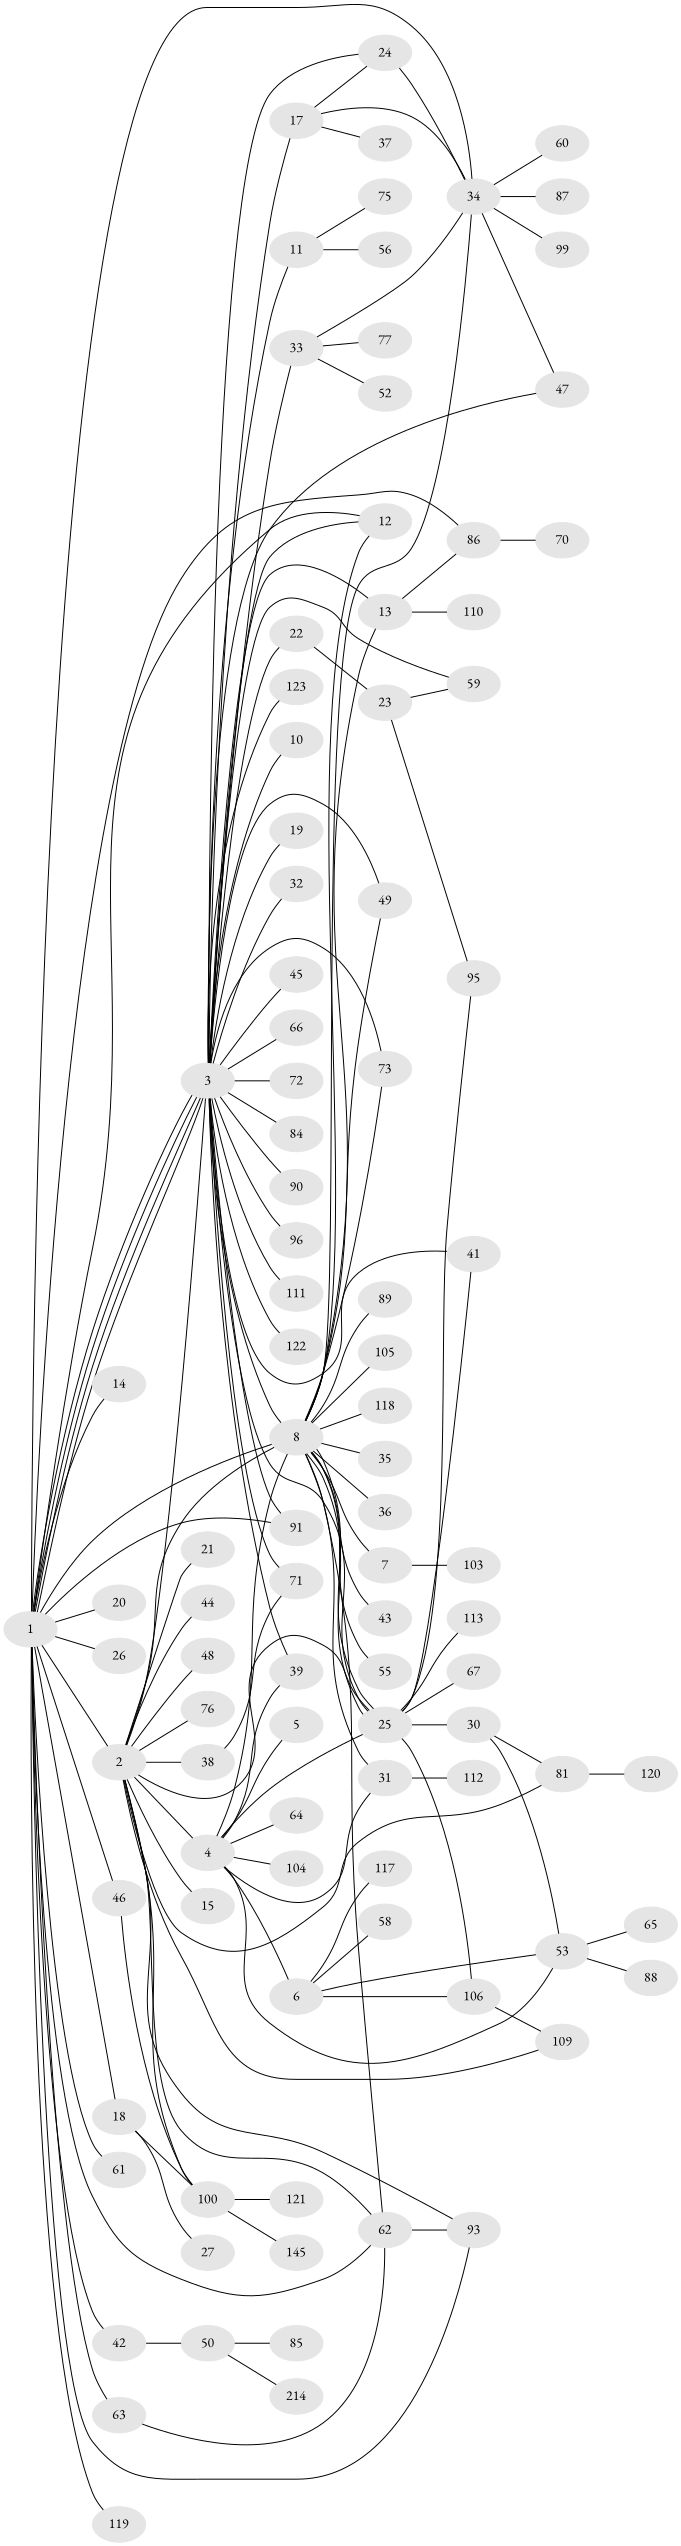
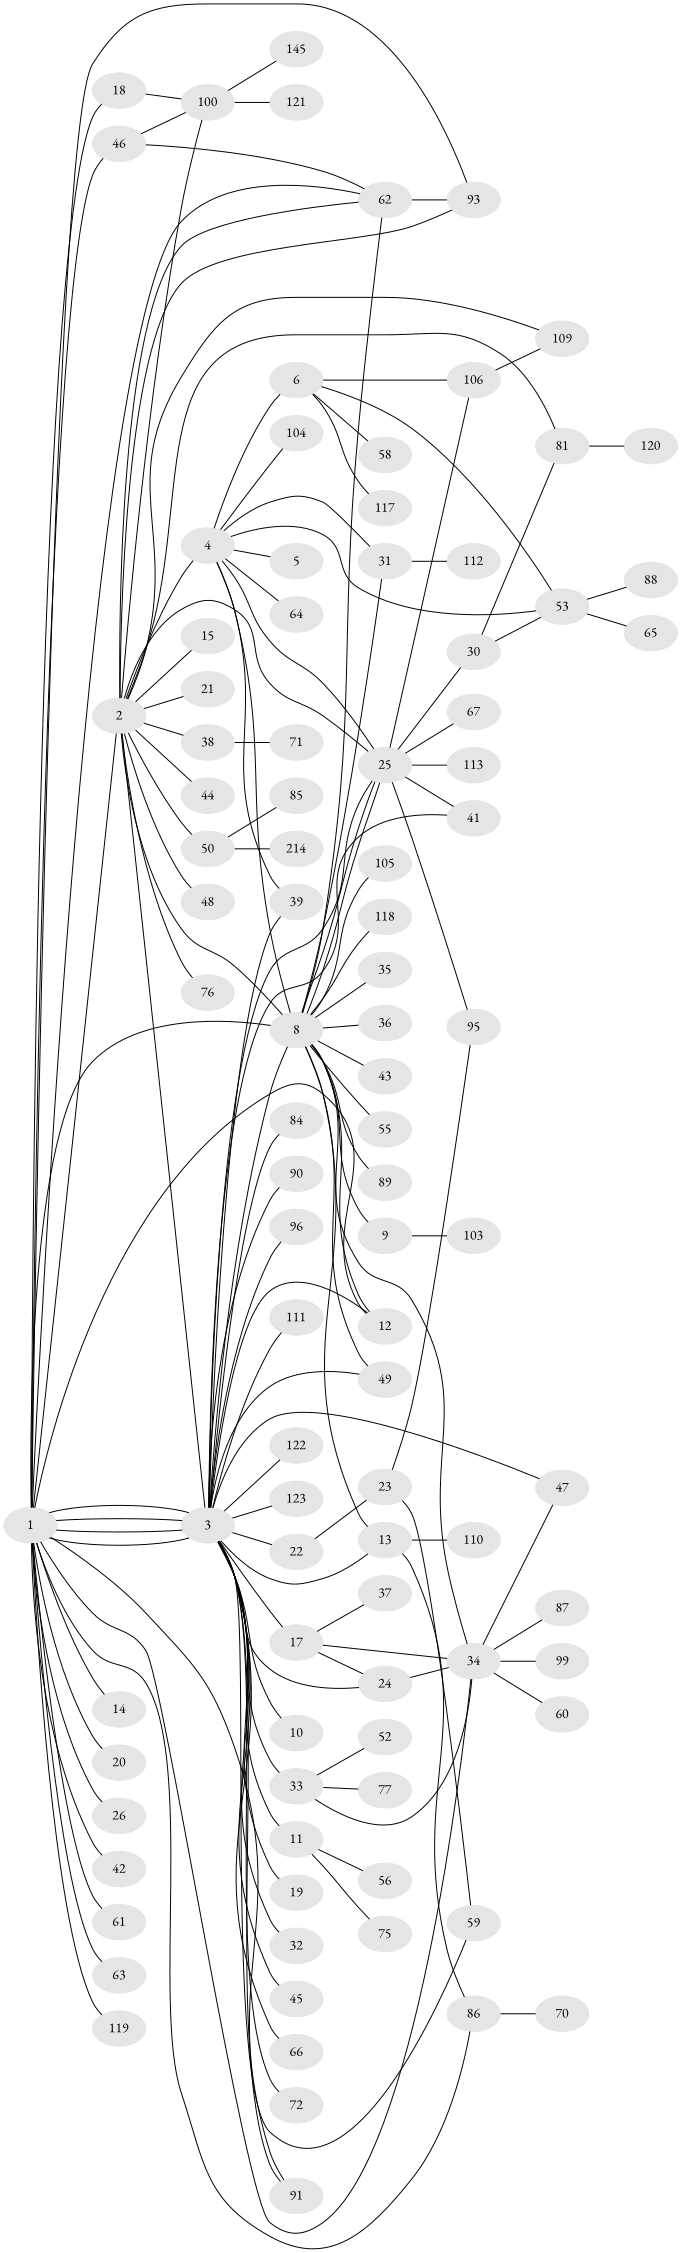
(385, 1069) -> none
(228, 1337) -> none
(385, 1565) -> (385, 1236)
(208, 2253) -> none
(164, 2343) -> (157, 786)
(325, 2422) -> (257, 157)
